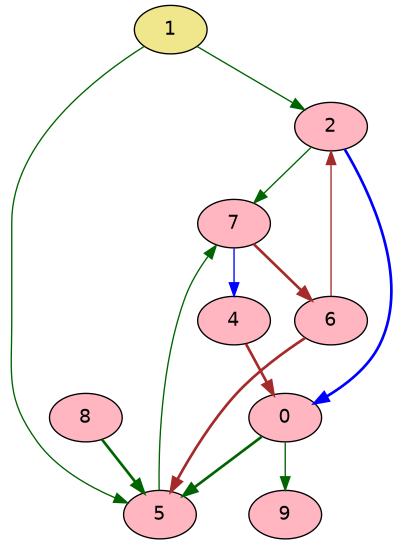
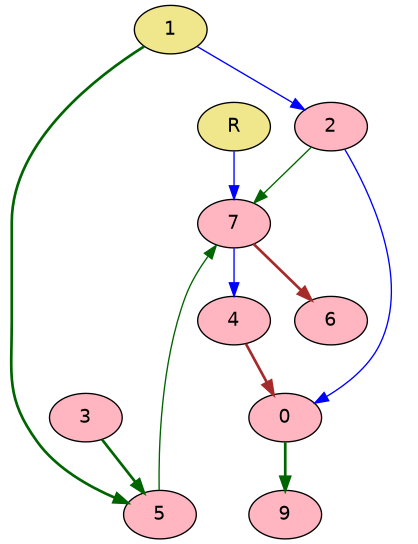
(245, 75) -> (245, 75)
none -> (234, 127)
(331, 230) -> none
(12, 269) -> (12, 269)
(391, 281) -> (391, 281)
(231, 400) -> none
(86, 418) -> (86, 418)
(285, 460) -> (285, 460)
(228, 462) -> none
